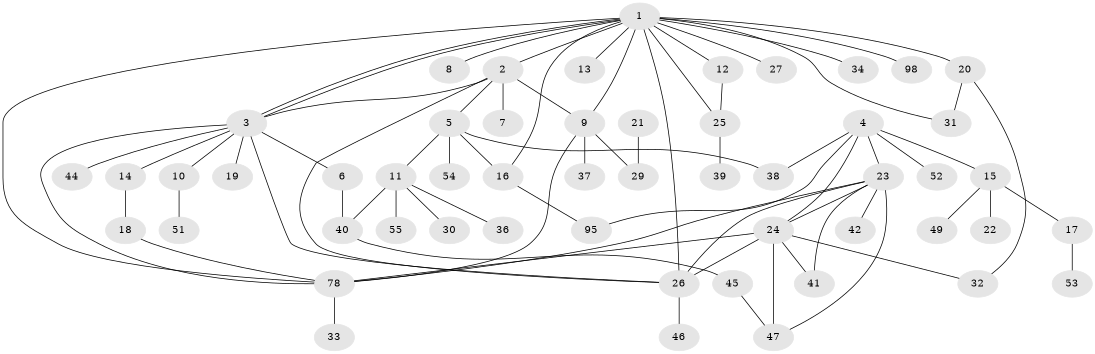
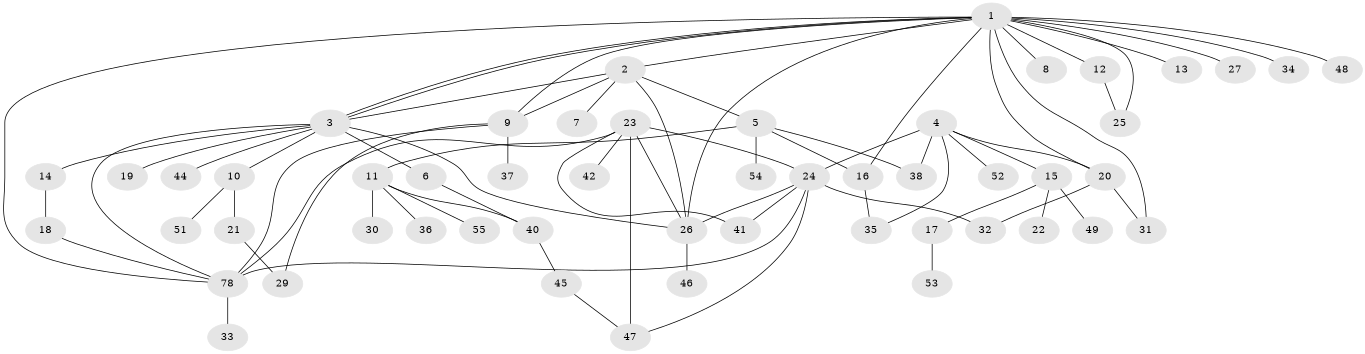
(912, 70) -> (1342, 70)
(873, 150) -> (1022, 149)
(720, 177) -> none
none -> (234, 204)
(591, 230) -> (871, 230)
